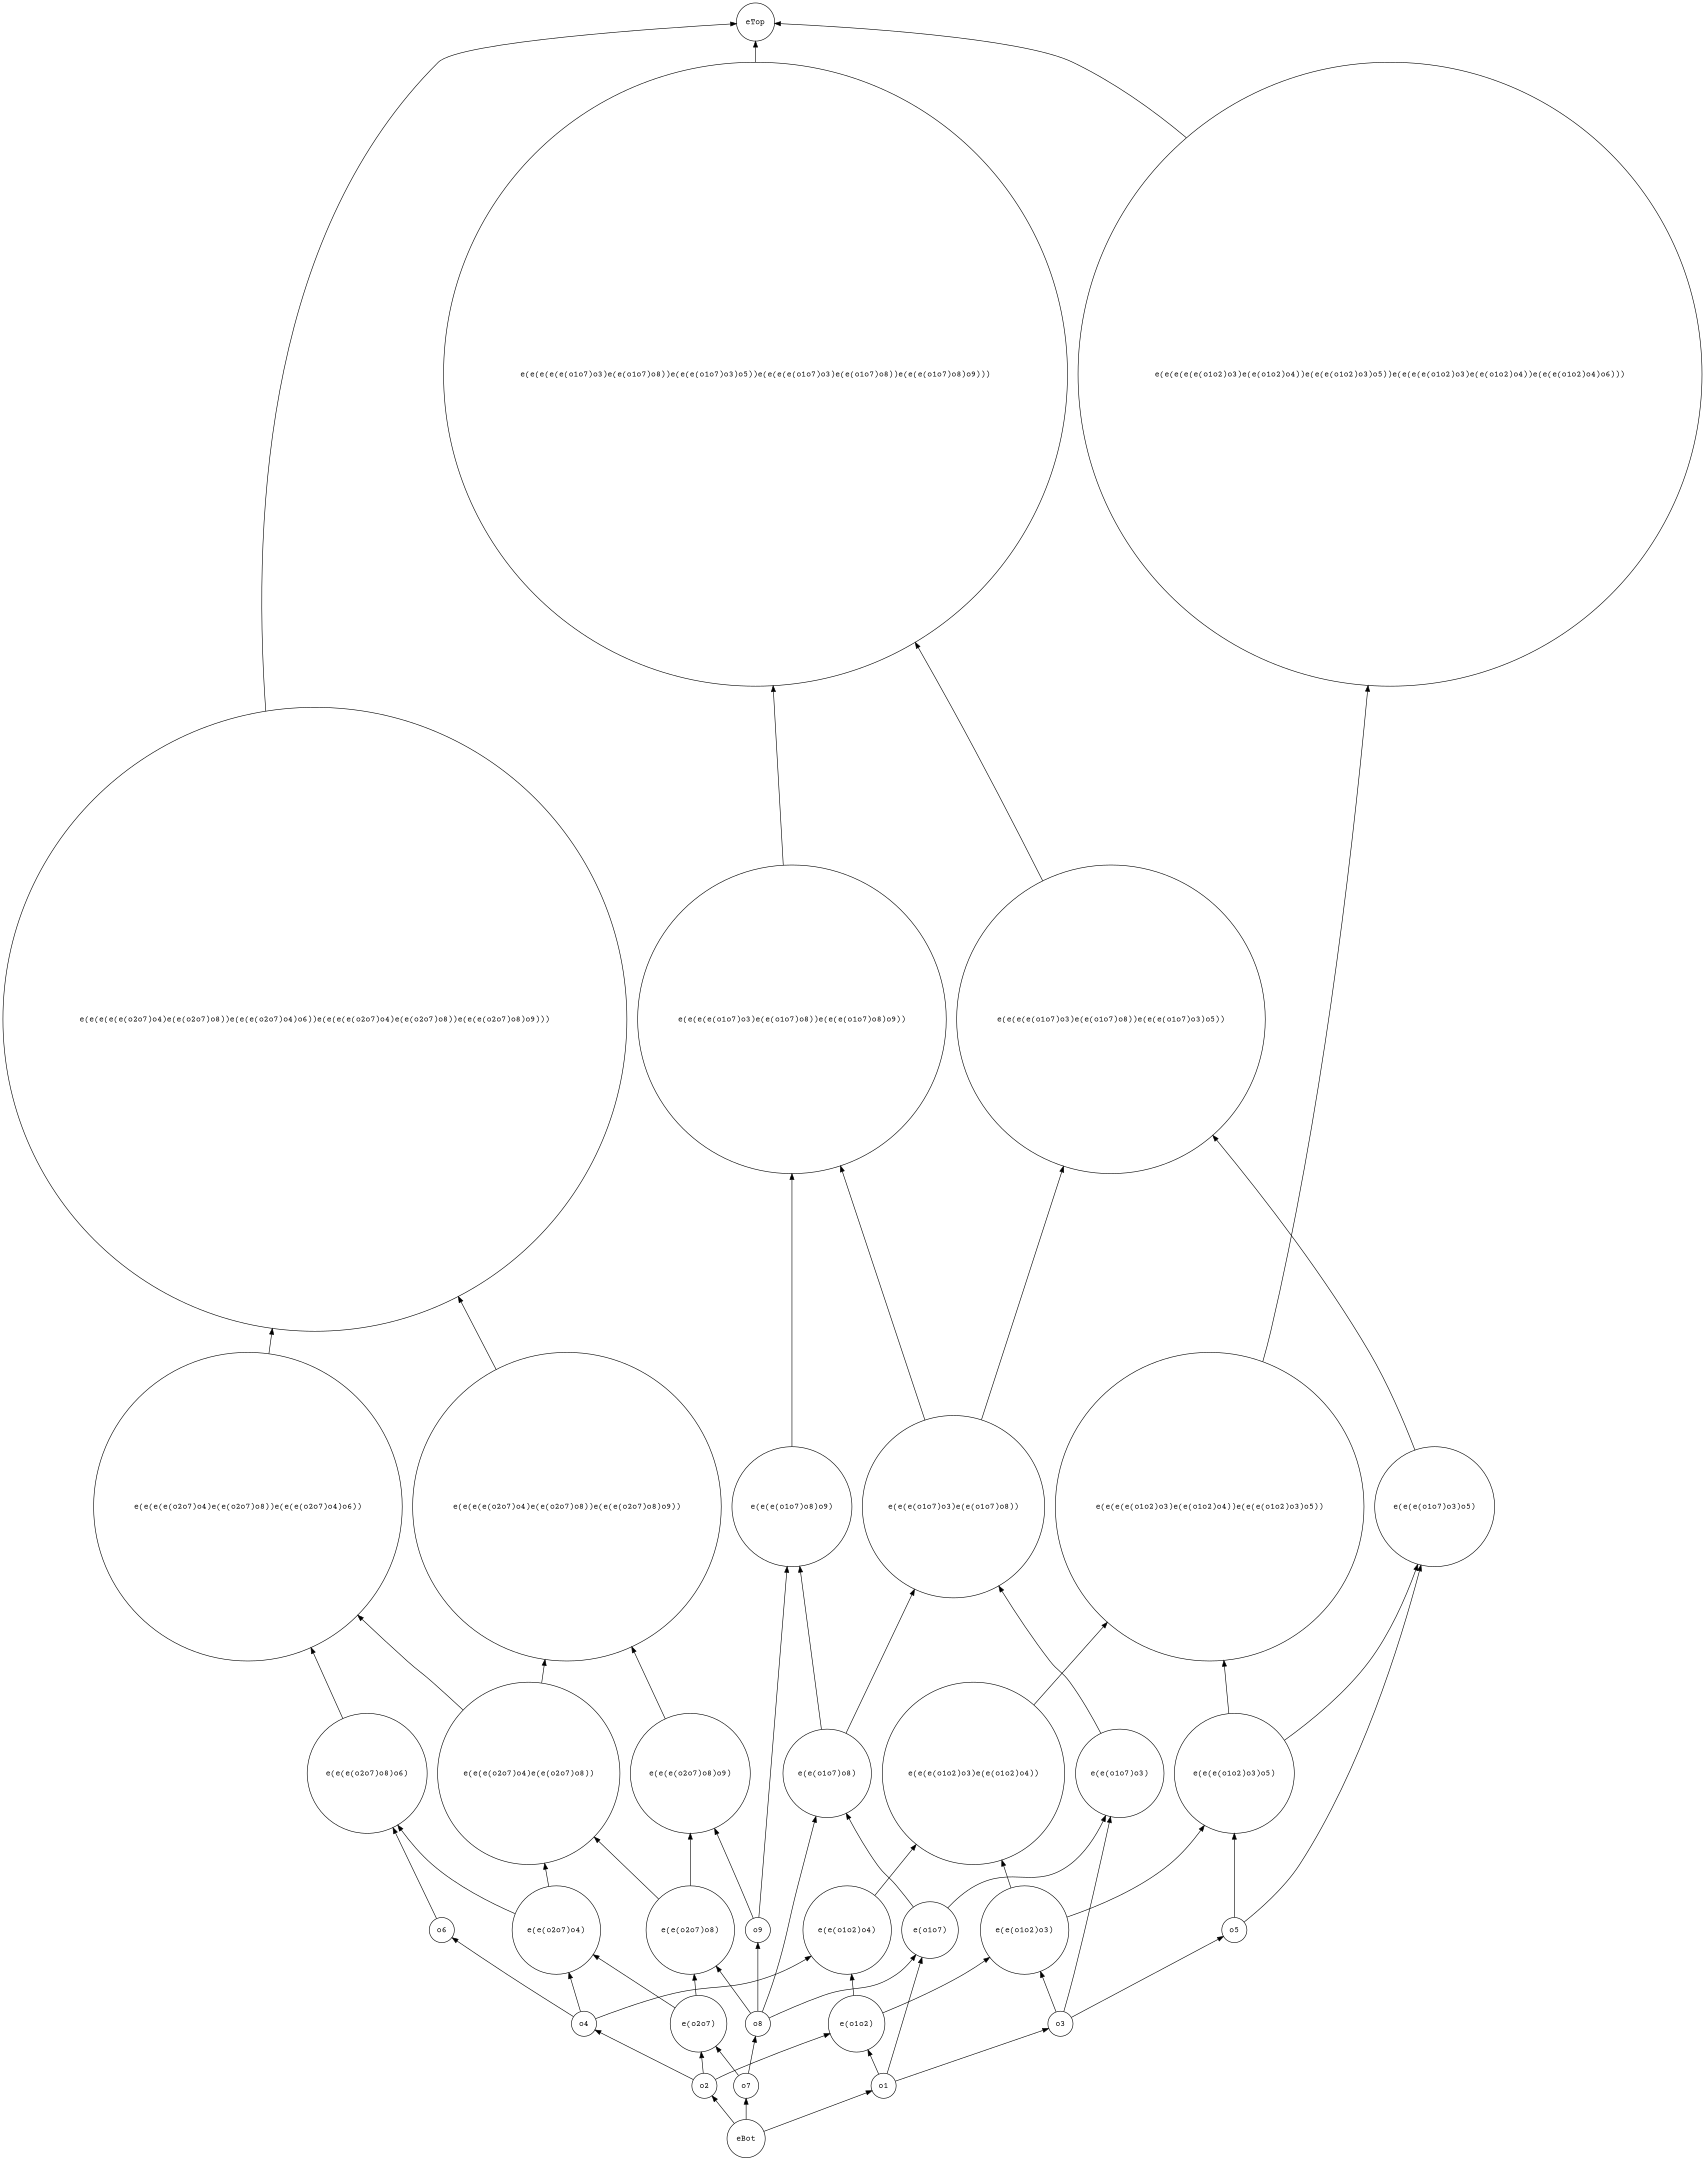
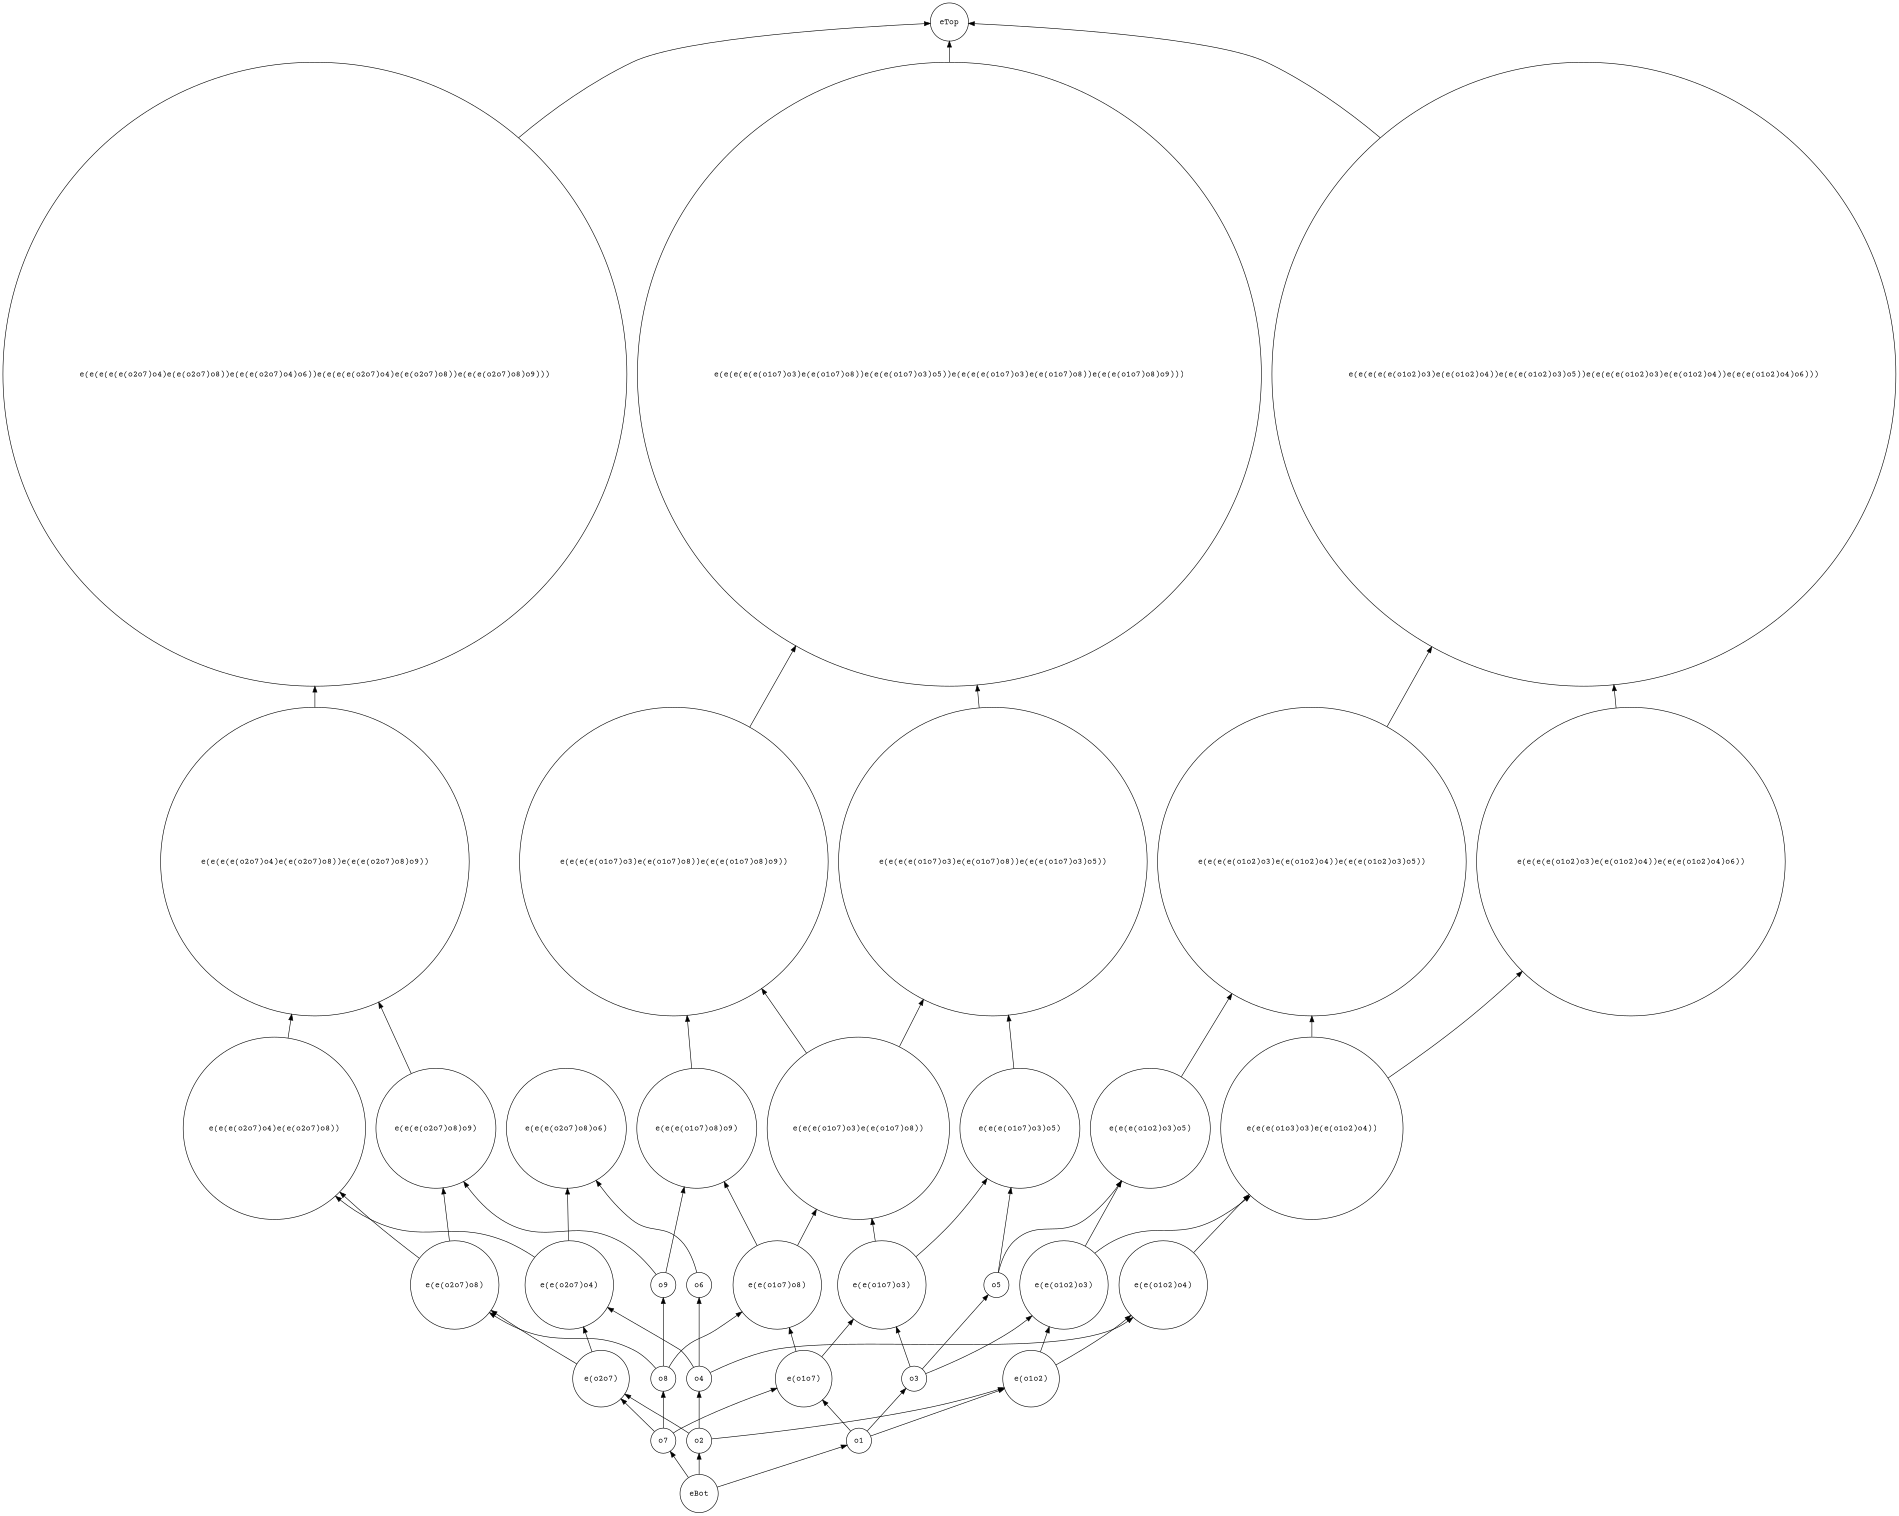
none -> (1631, 862)
(248, 1507) -> none
(1365, 1667) -> (952, 1222)
(973, 1773) -> (1312, 1128)
(843, 1990) -> (721, 1410)
